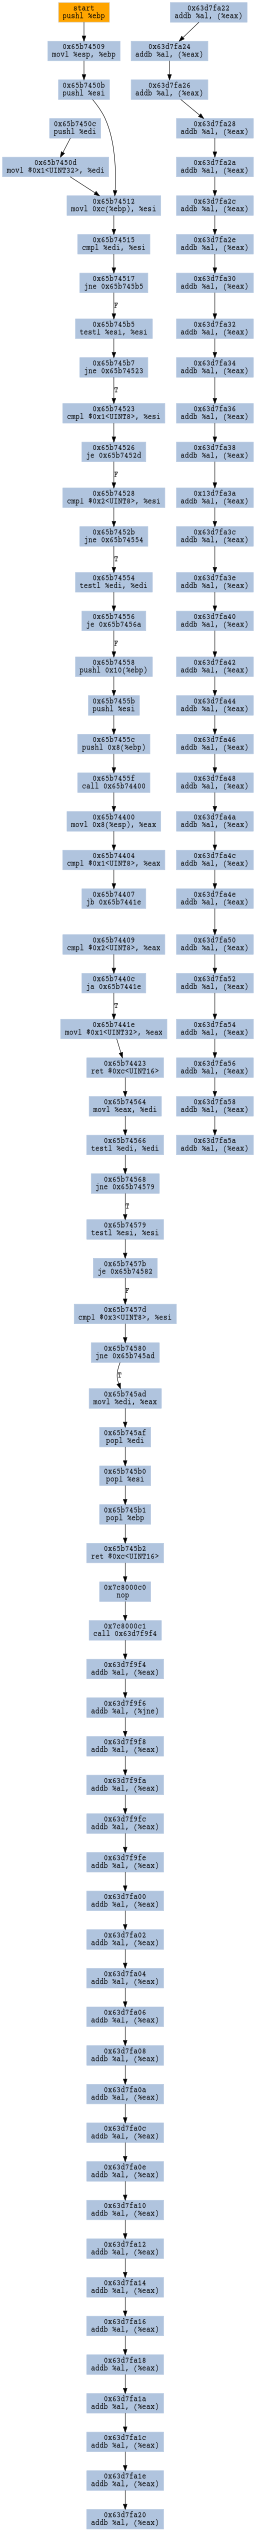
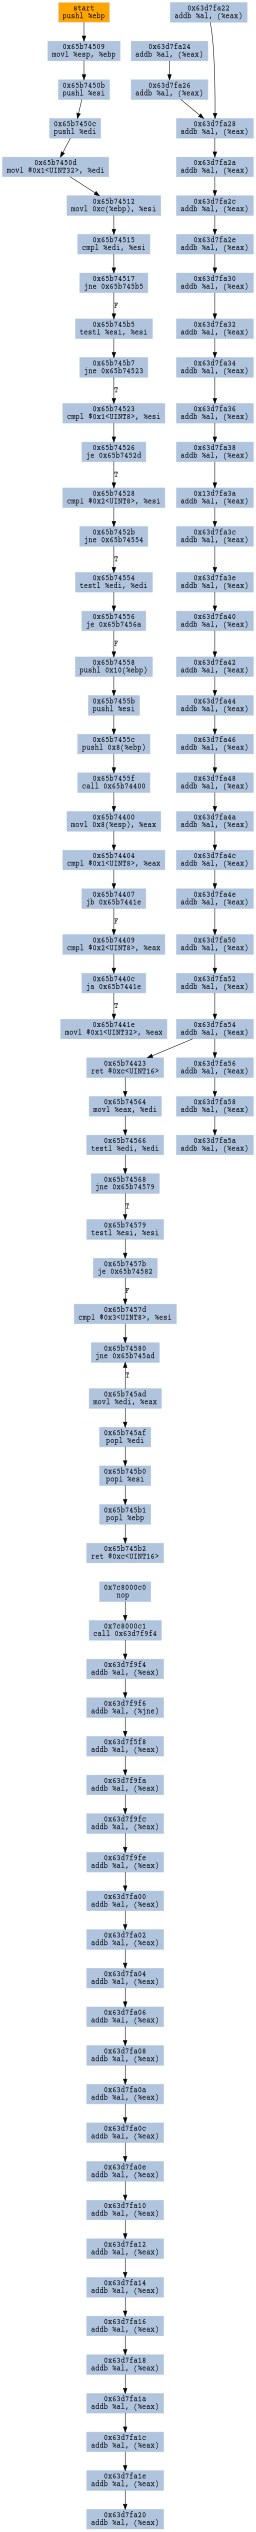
(191, 30) -> (214, 68)
(112, 143) -> (80, 106)
(116, 475) -> (116, 475)
none -> (114, 919)
(119, 1046) -> (172, 1047)
(117, 1373) -> (125, 1378)
(125, 1570) -> none
(125, 1746) -> (125, 1746)
